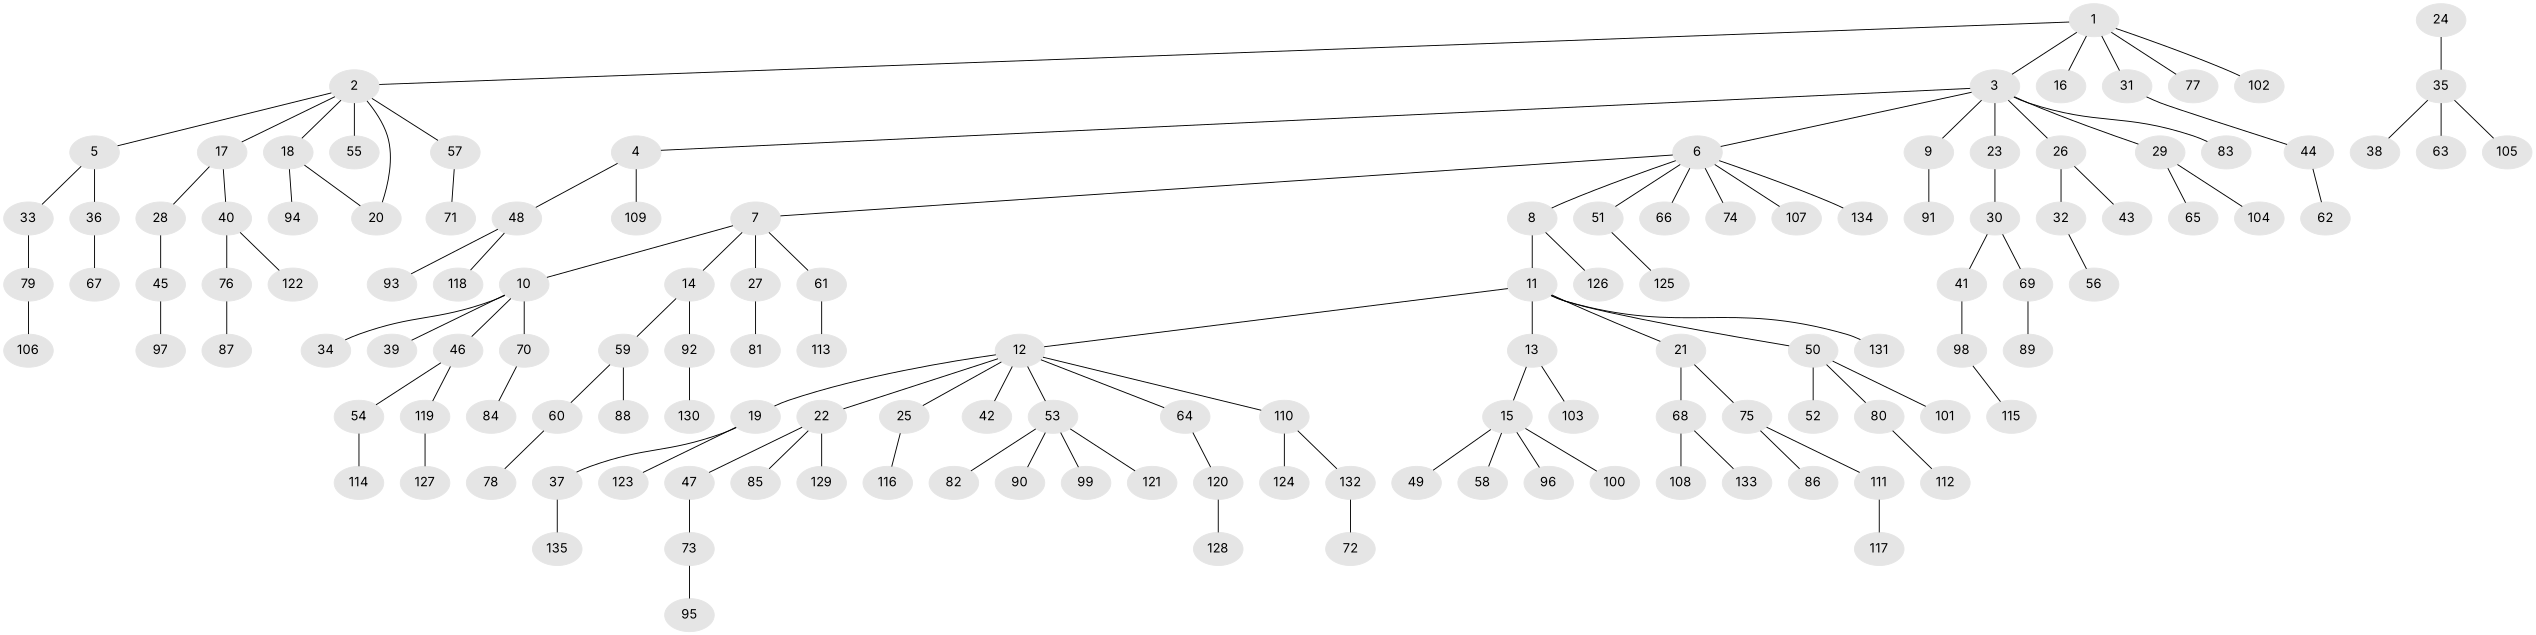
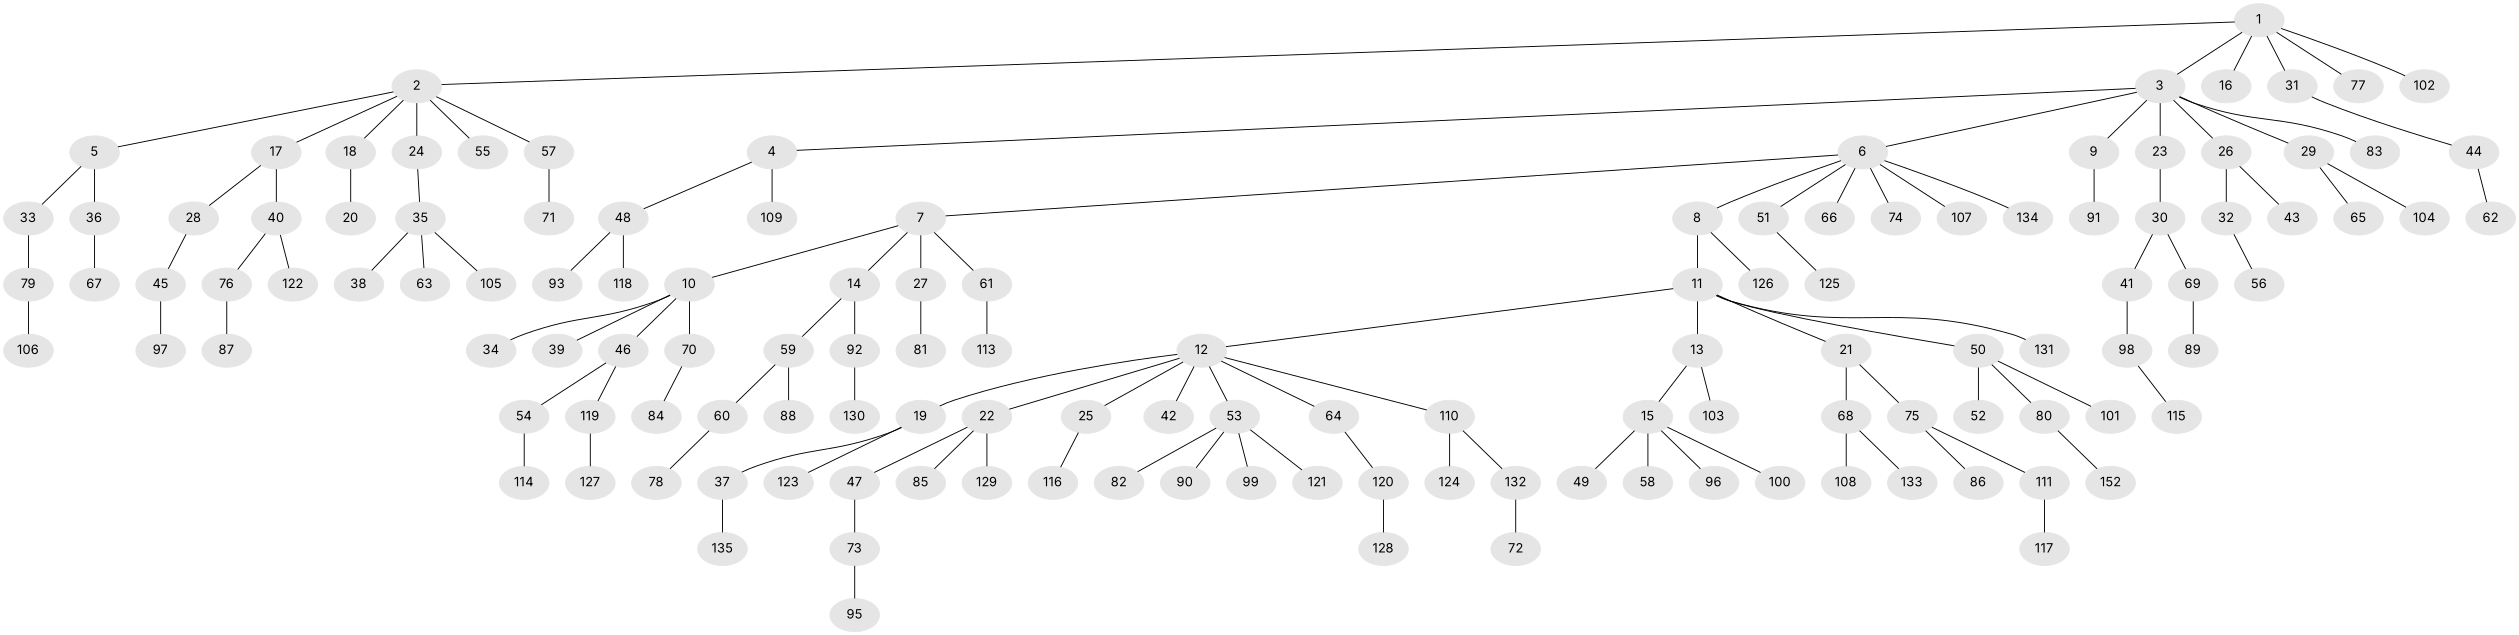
(390, 149) -> (417, 119)
(293, 218) -> none
(1945, 483) -> (2111, 483)
